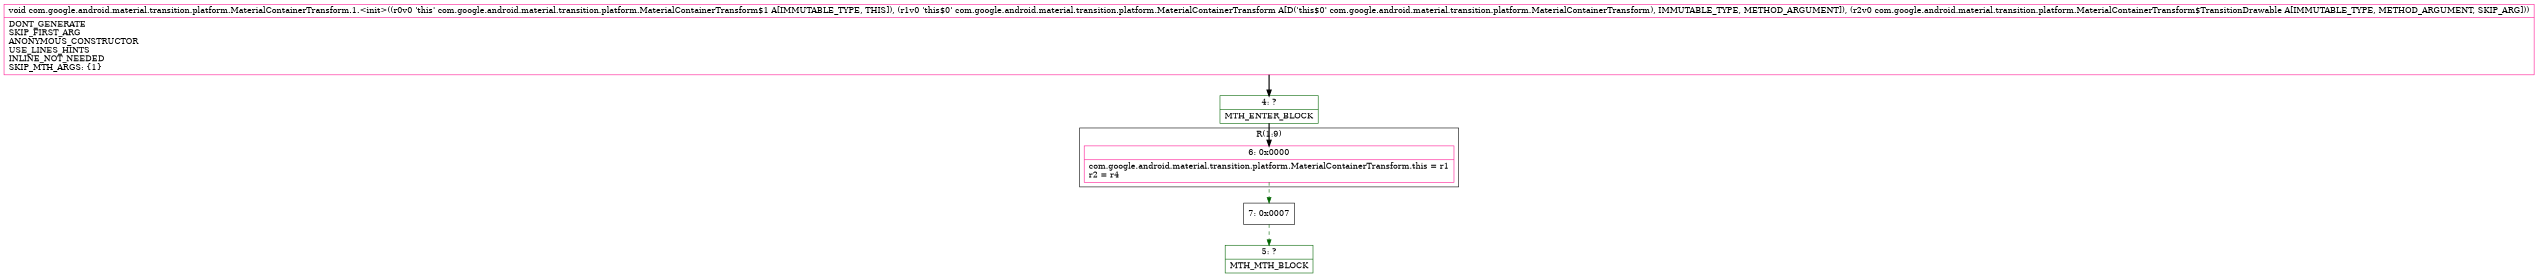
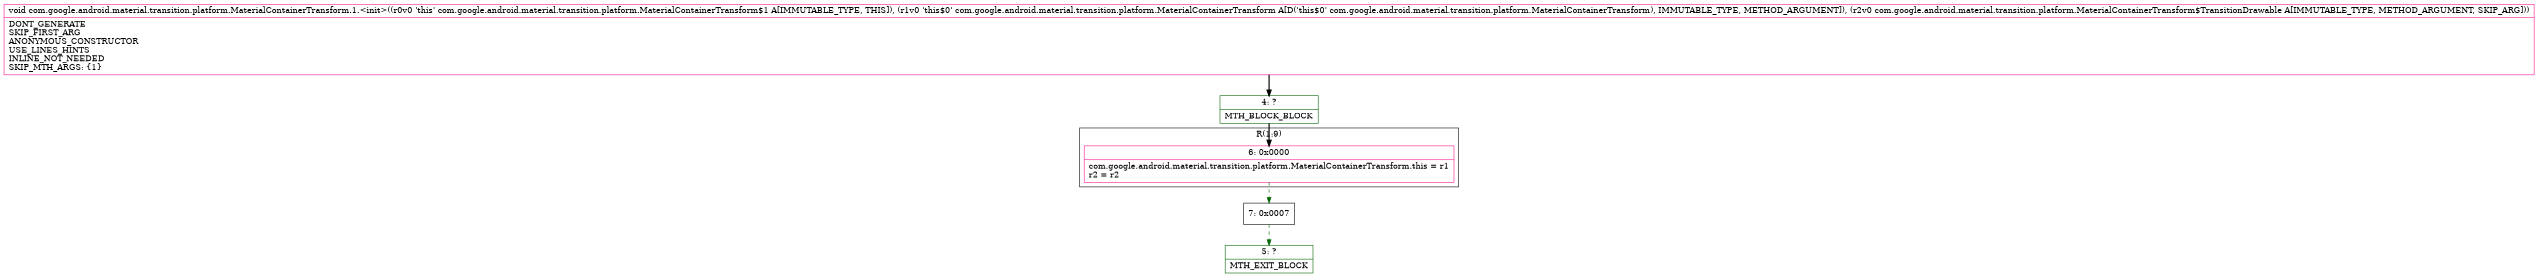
(1269, 116) -> (1269, 116)
(1104, 175) -> (1104, 175)
(1269, 266) -> (1269, 266)
